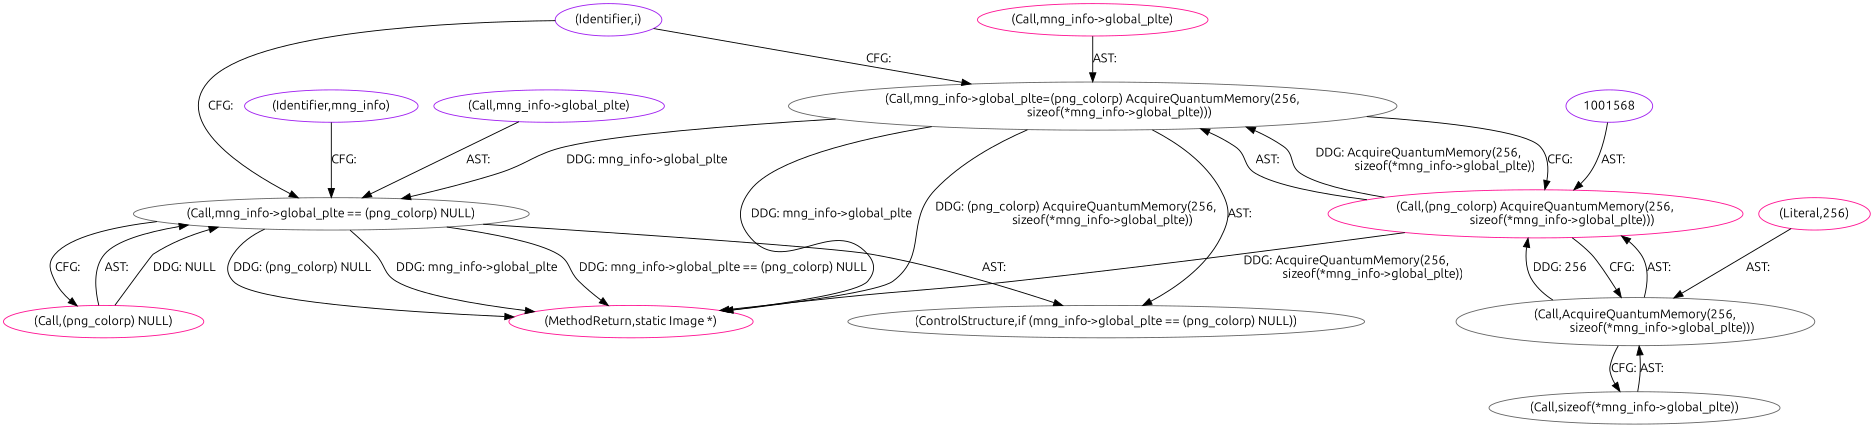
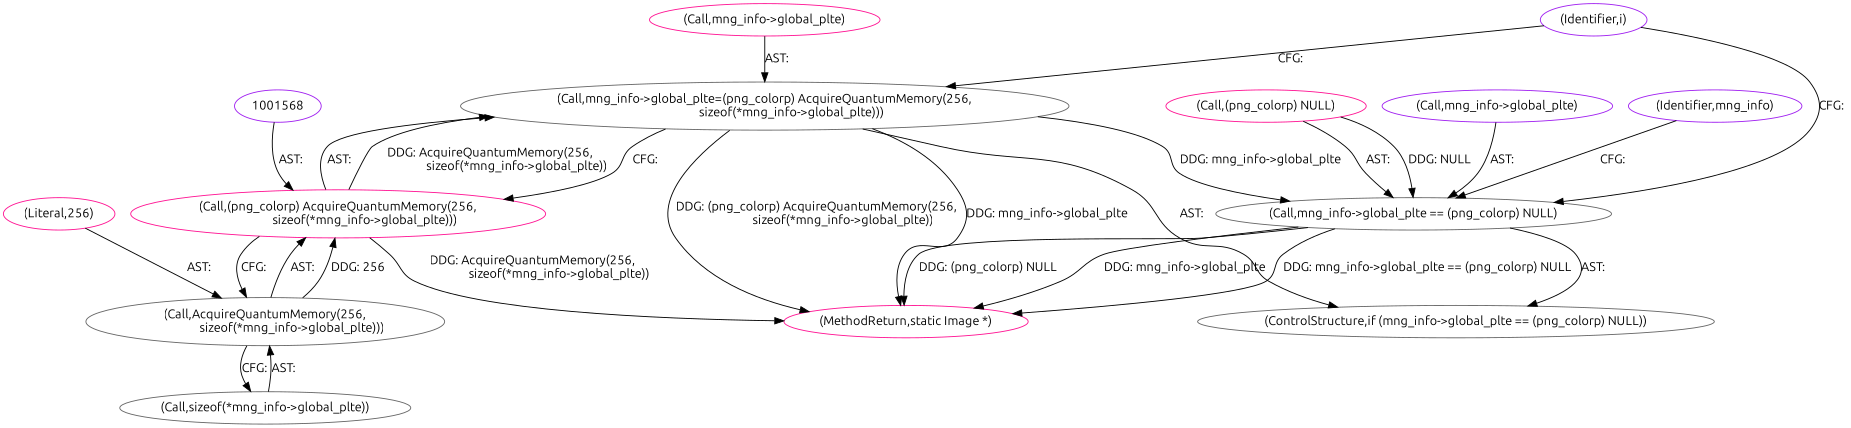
(78, 239) -> none
